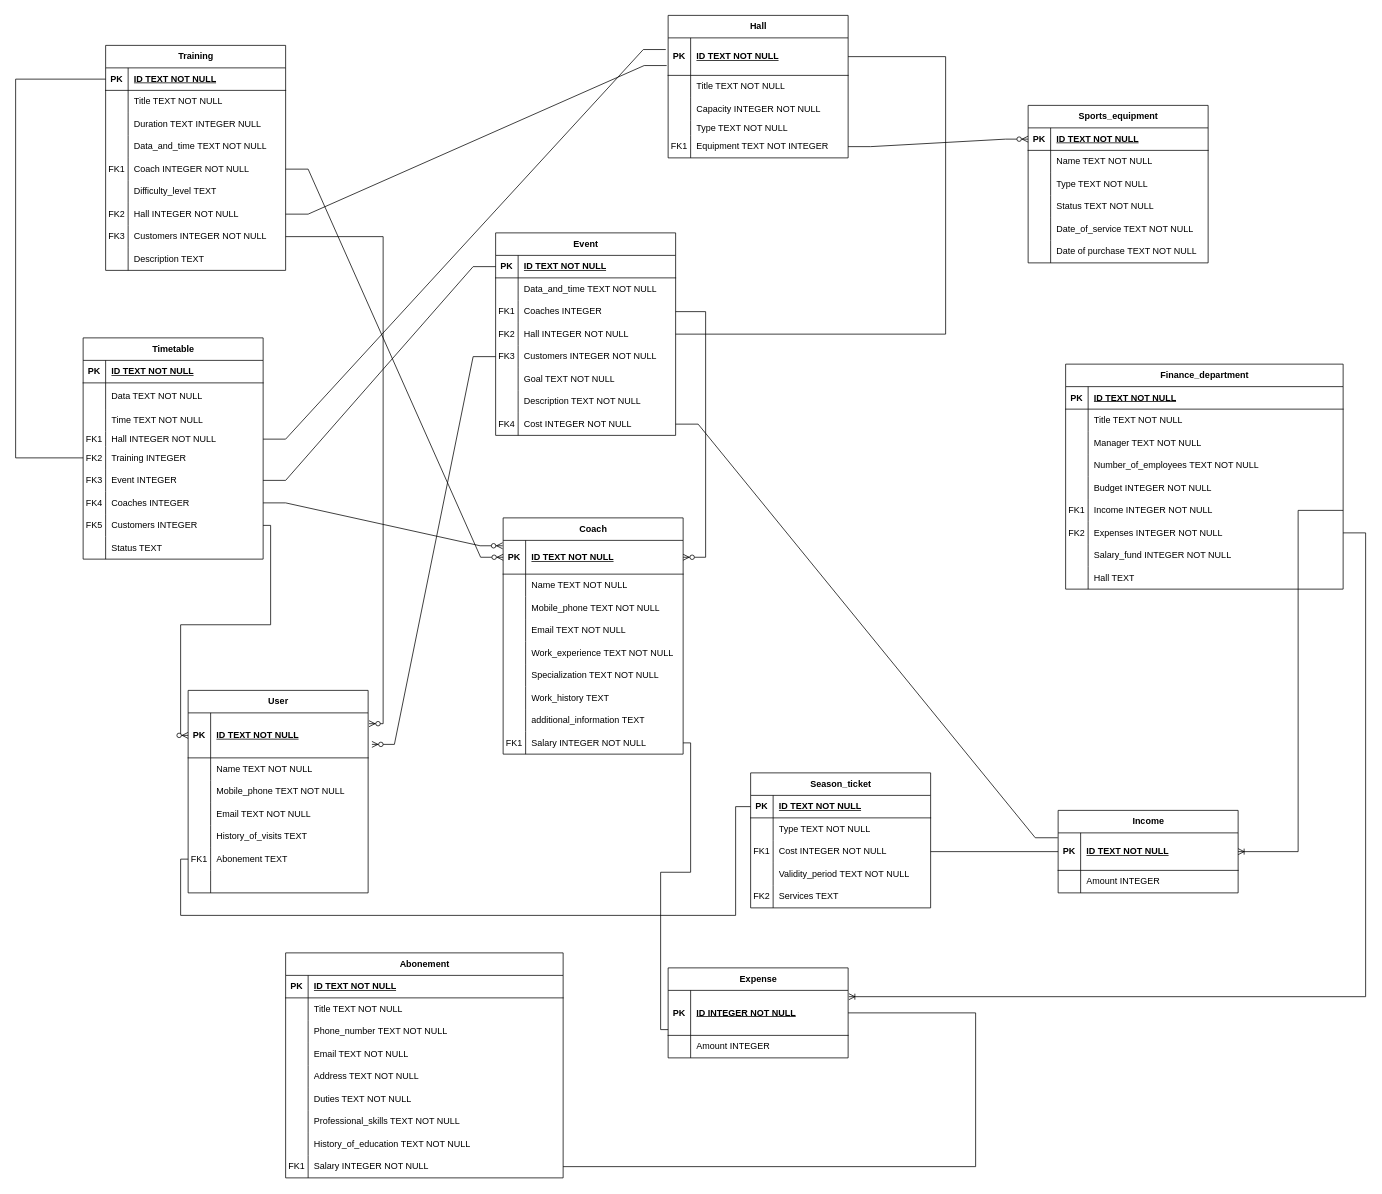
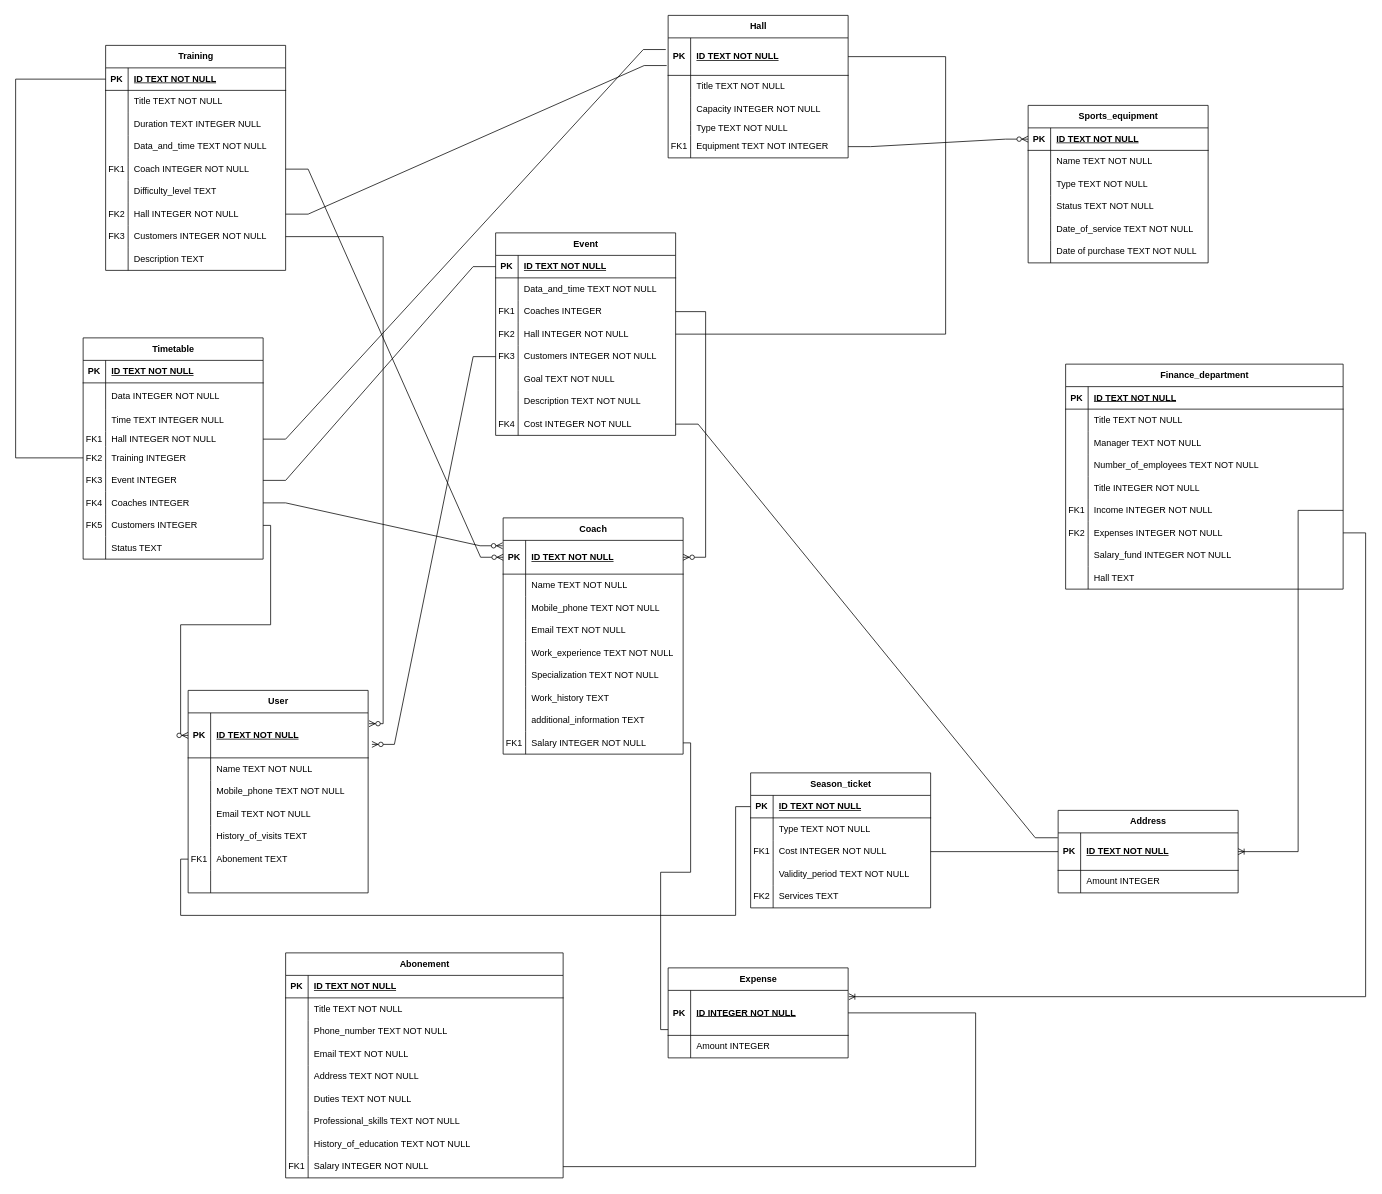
(153, 396) -> (161, 396)
(152, 420) -> (162, 420)
(1148, 488) -> (1143, 488)
(1148, 822) -> (1148, 822)
